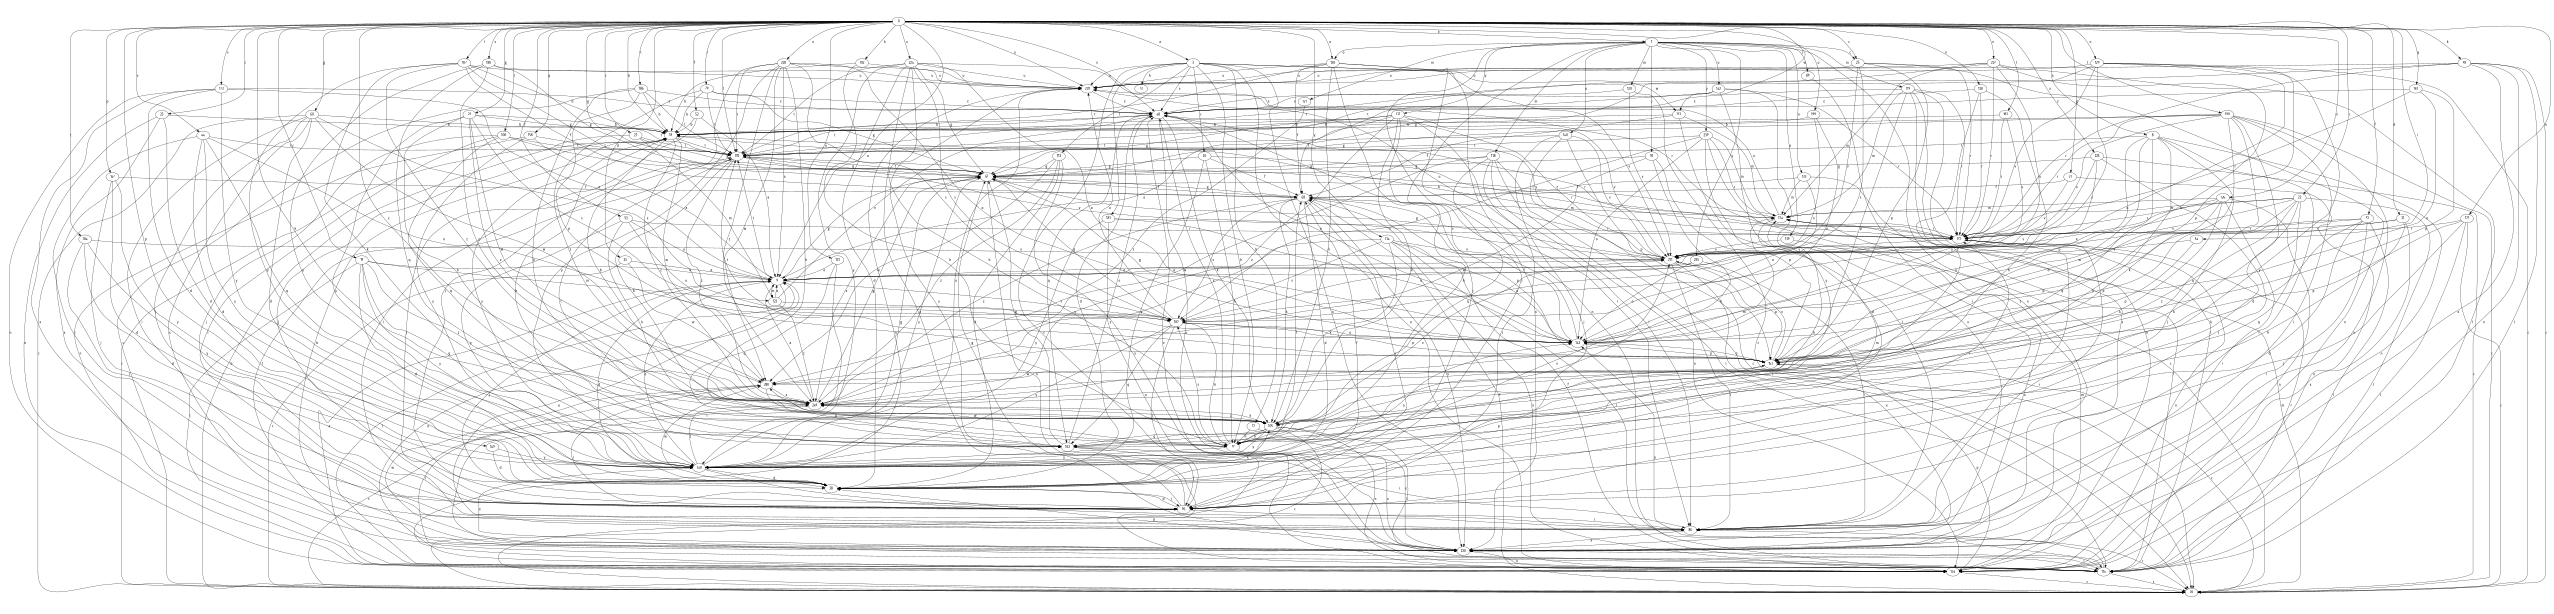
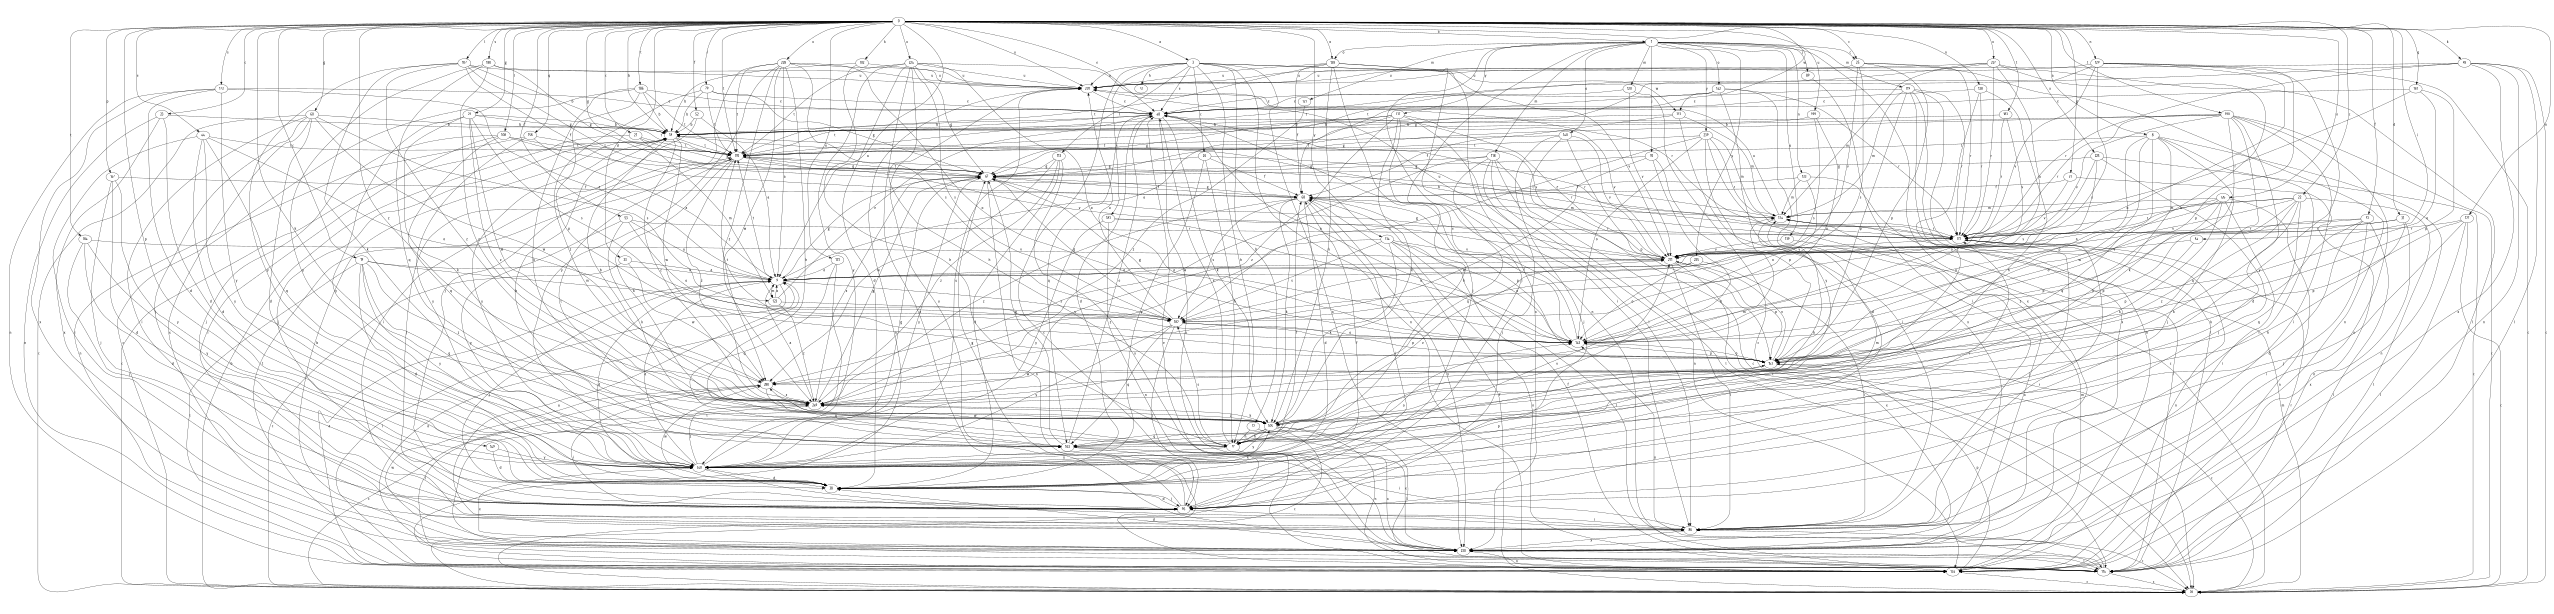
(1214, 380) -> none
